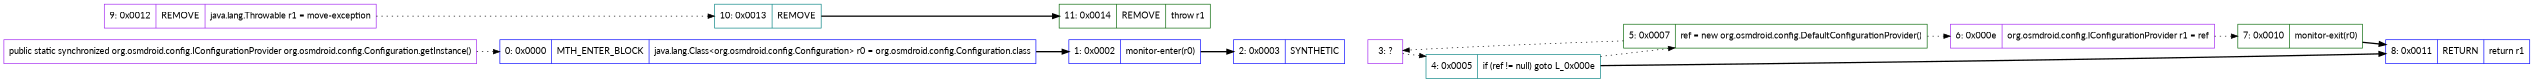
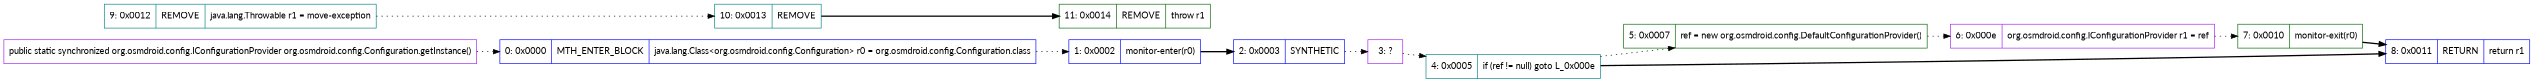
(240, 16) -> (240, 16)
(1516, 45) -> (1353, 52)
(1049, 52) -> (1049, 52)
